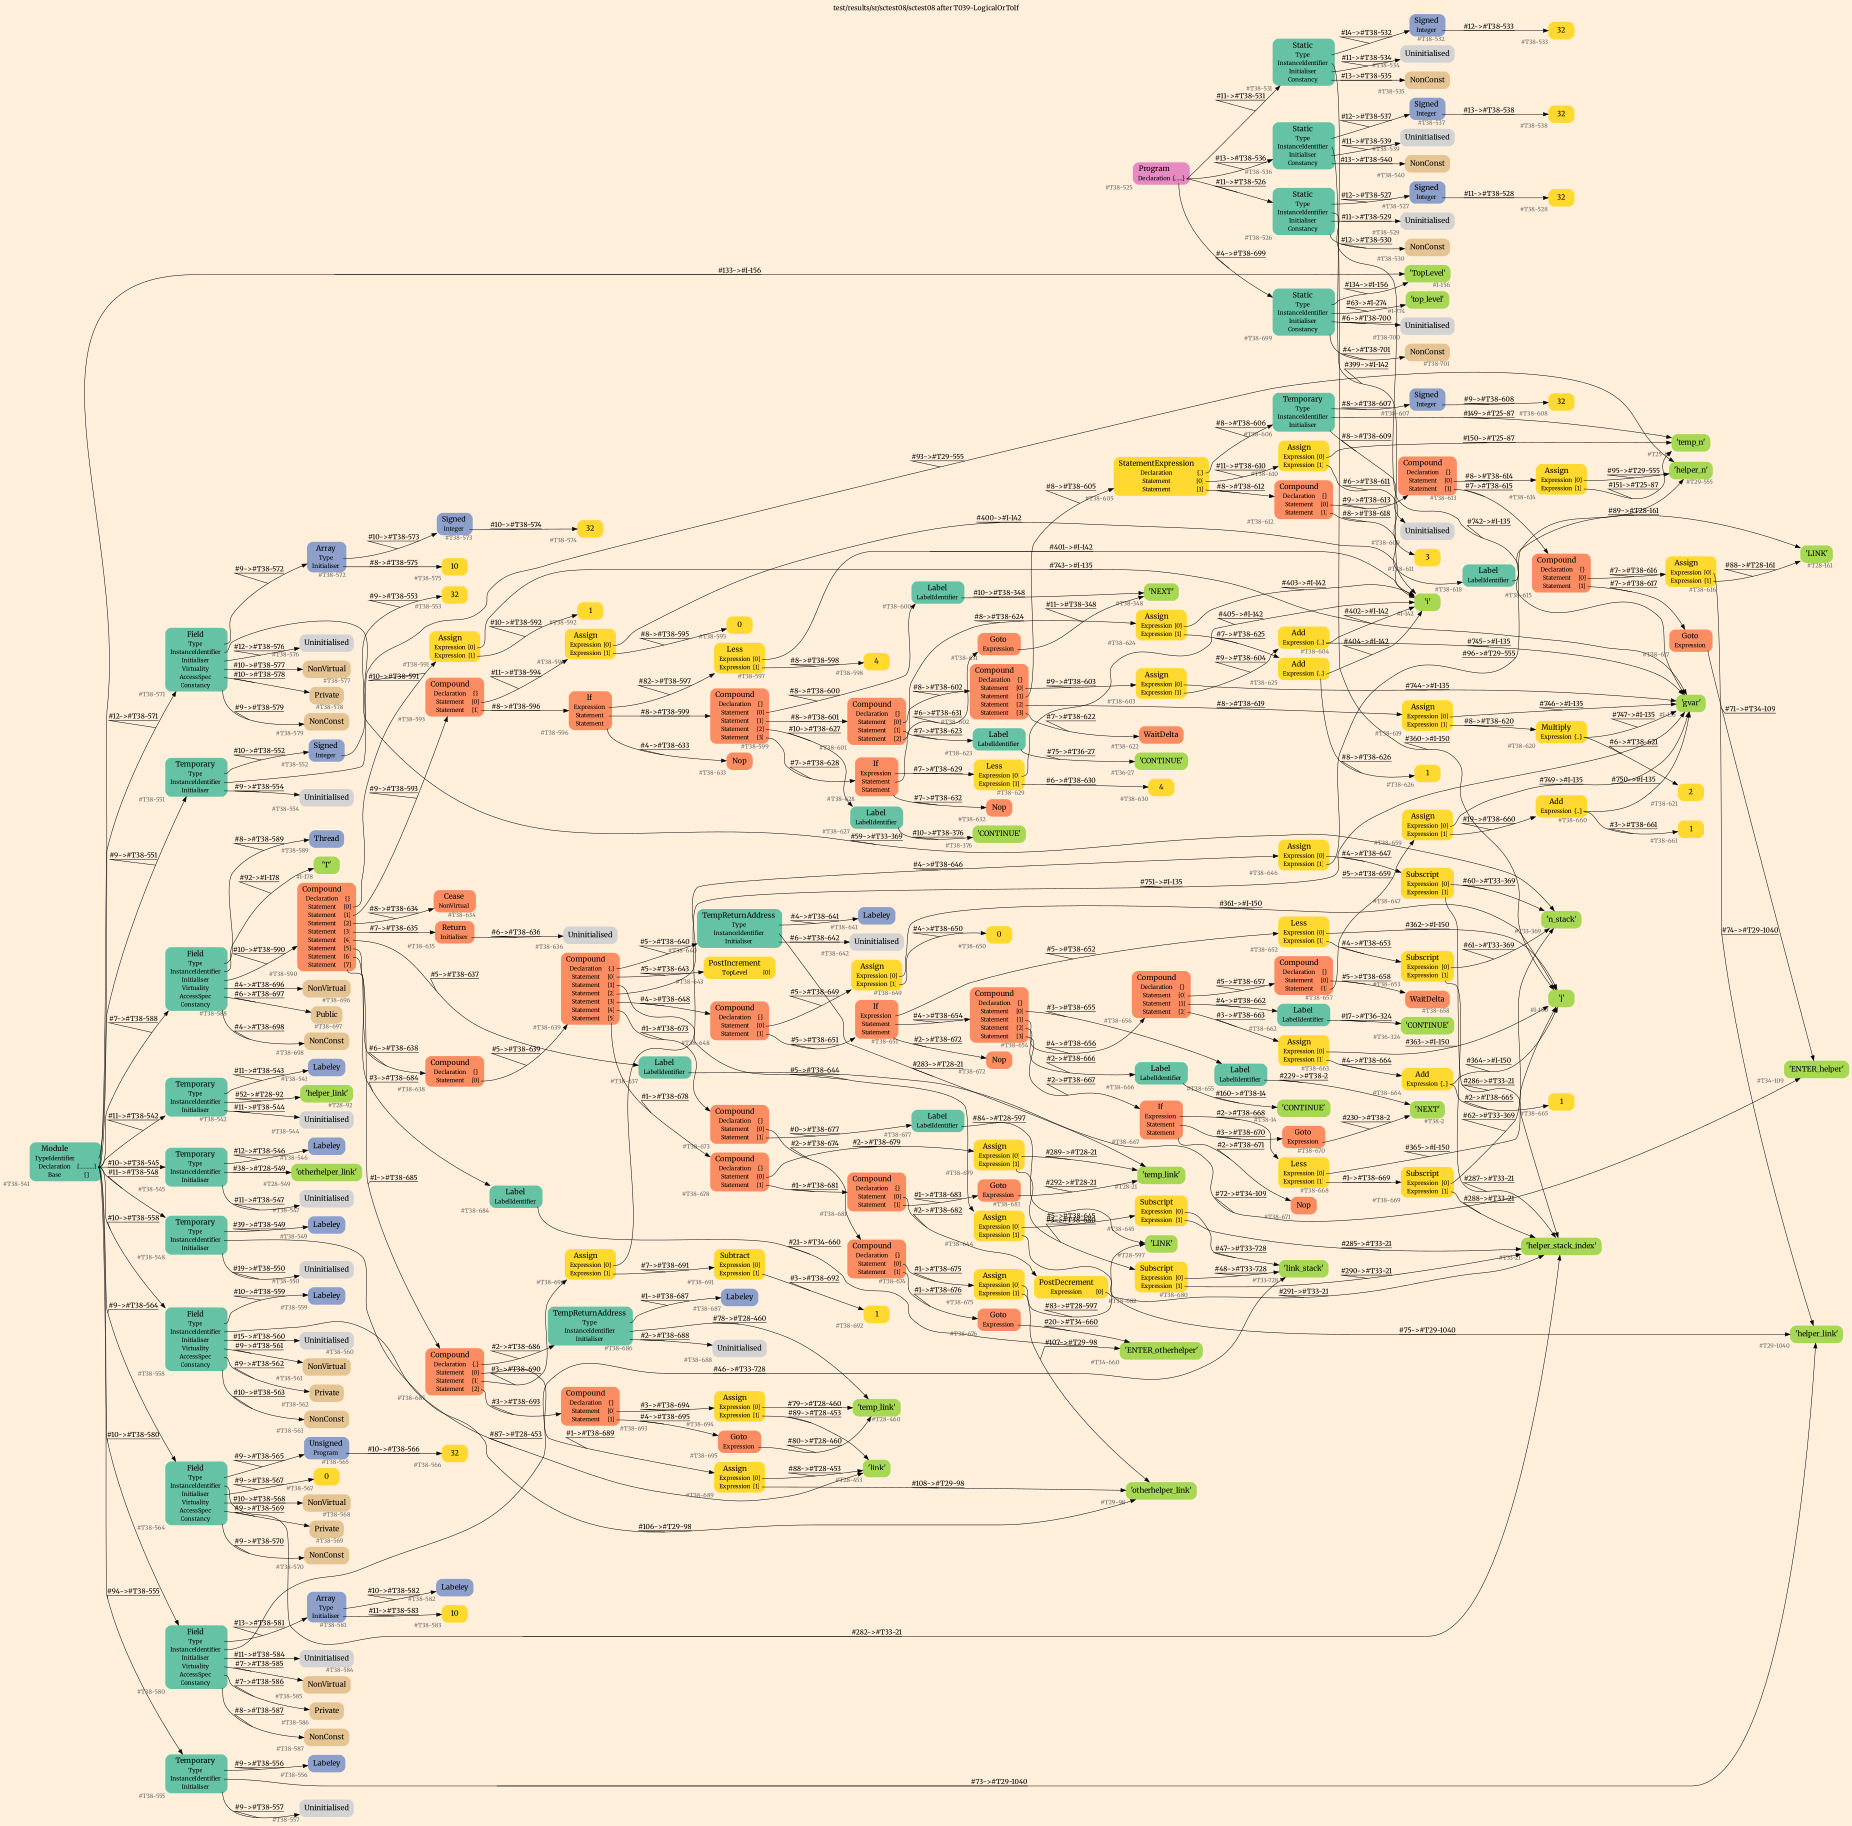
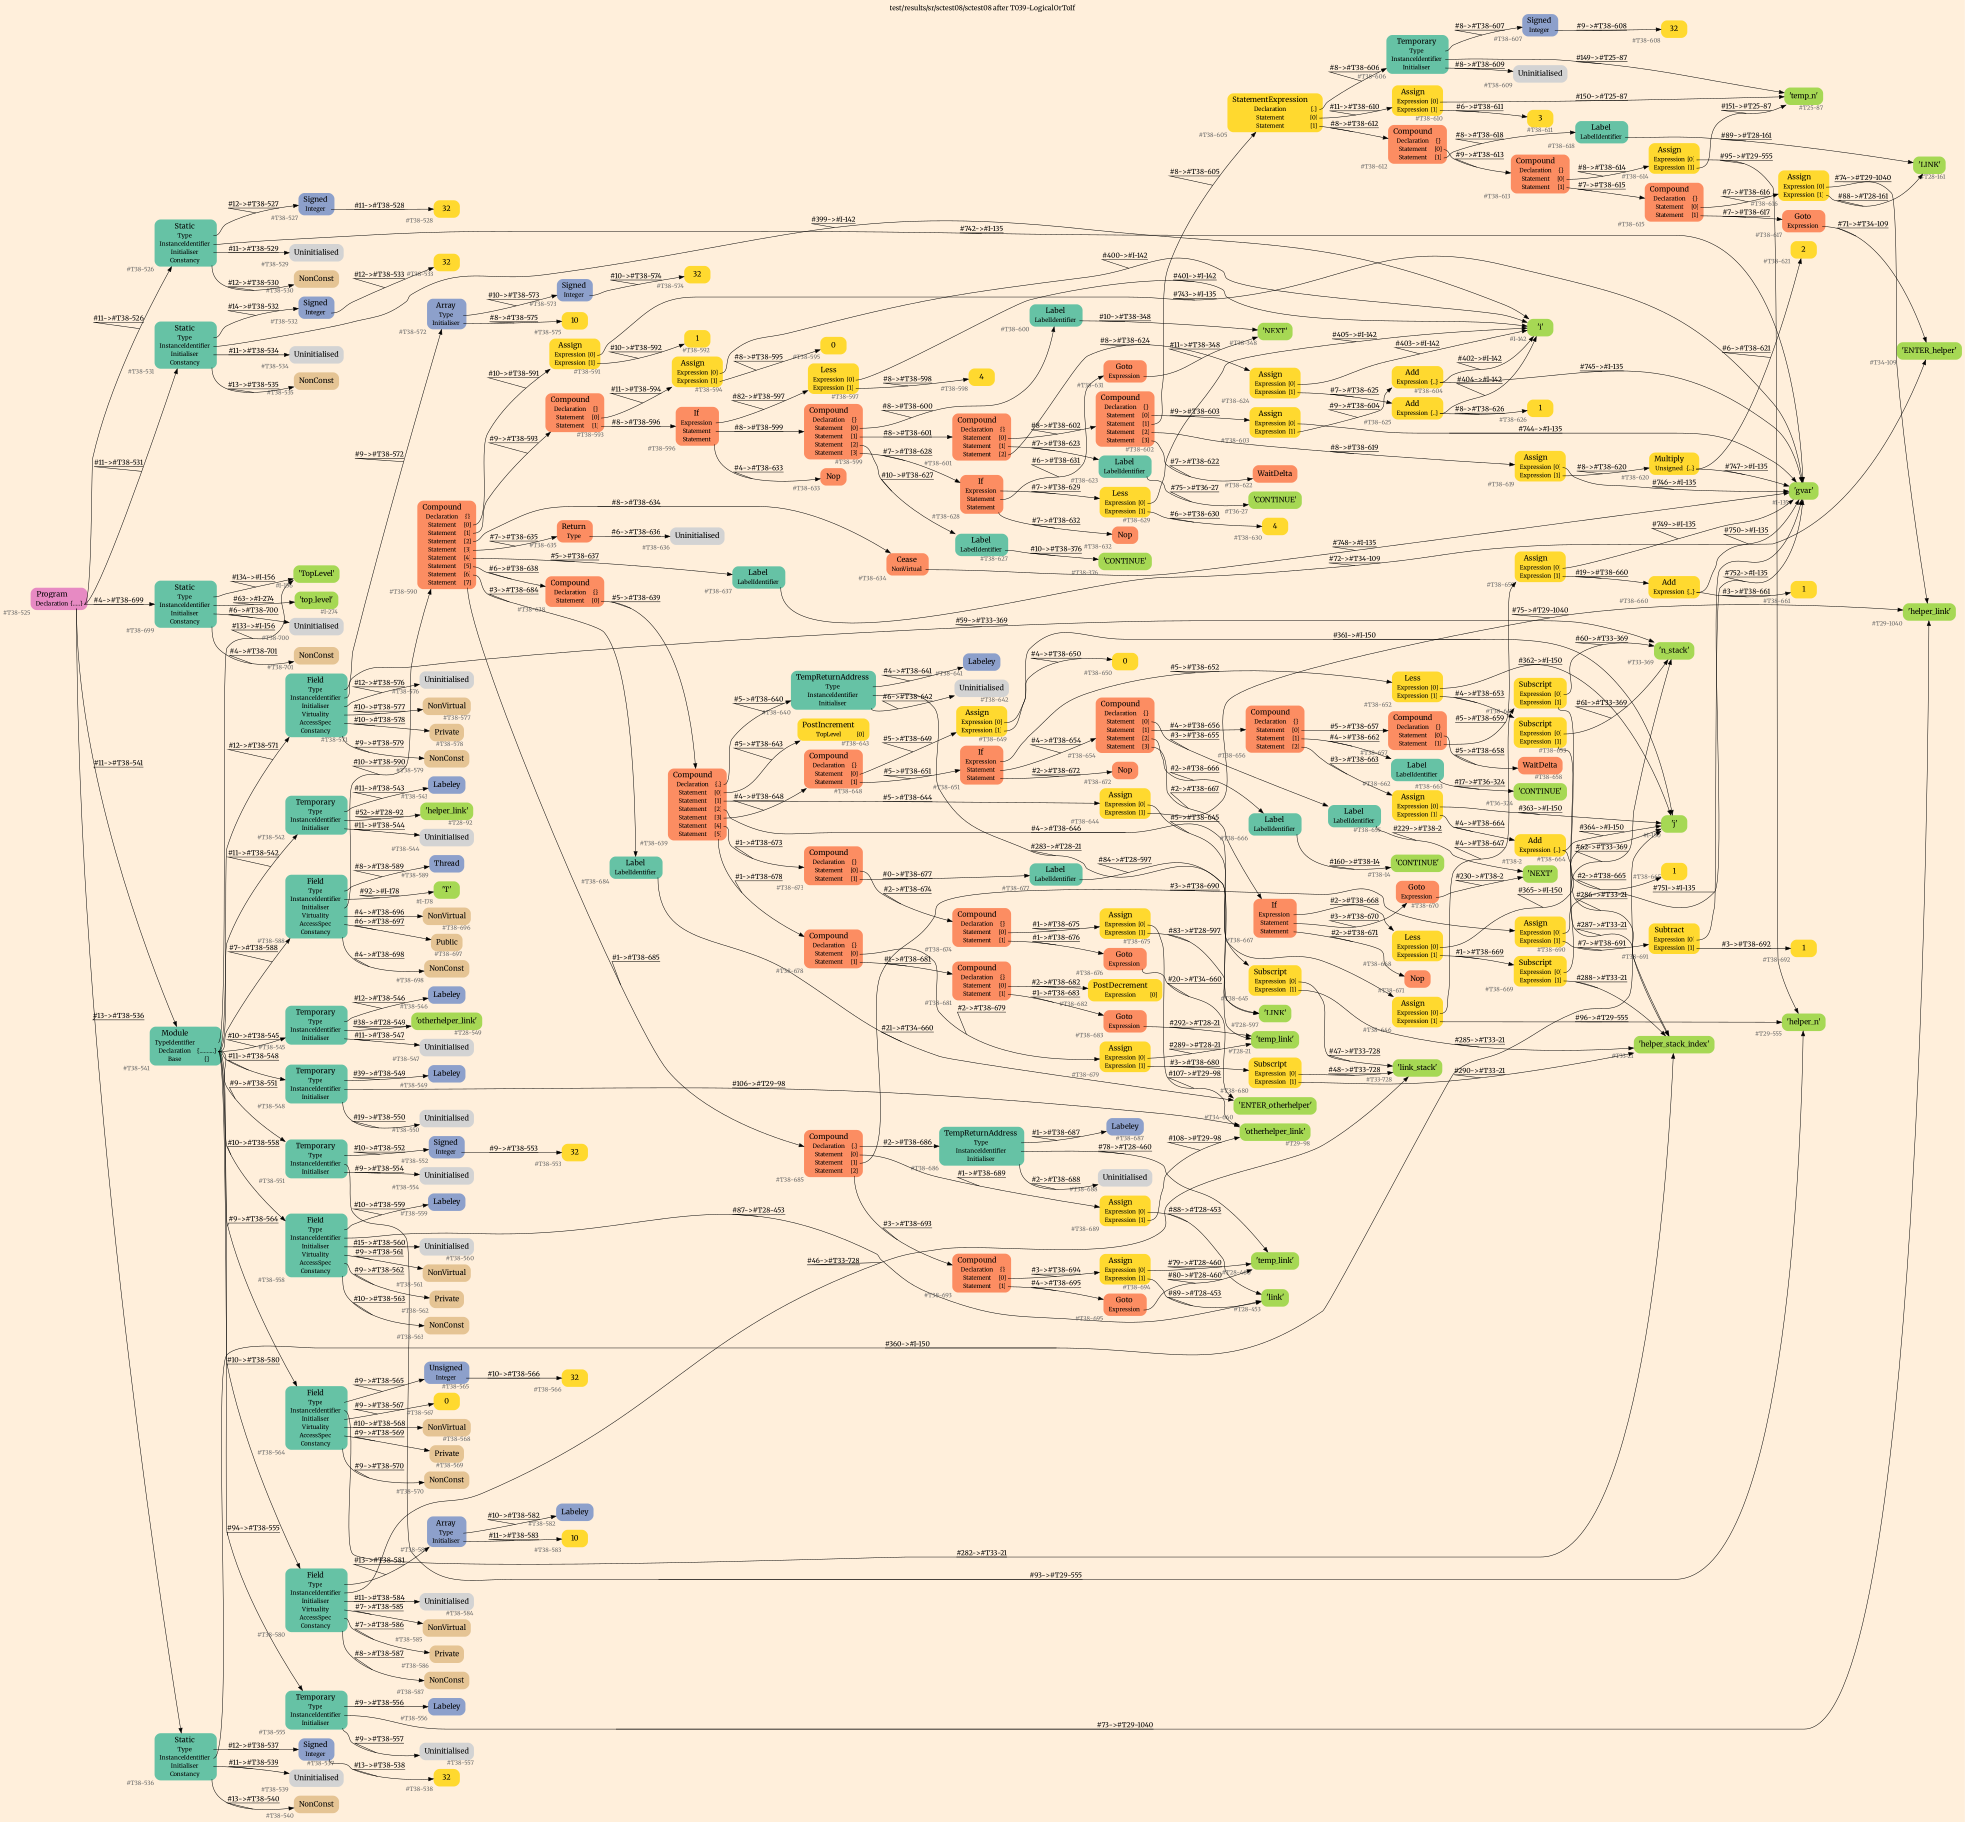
none -> (1356, 550)
(1556, 737) -> (1669, 469)
none -> (1716, 800)
none -> (107, 820)
(454, 937) -> (574, 536)
(1323, 1296) -> none
(326, 1453) -> (446, 1378)
